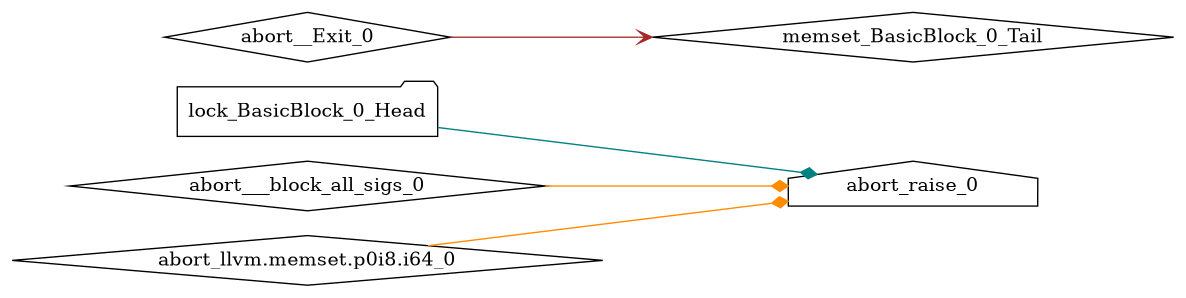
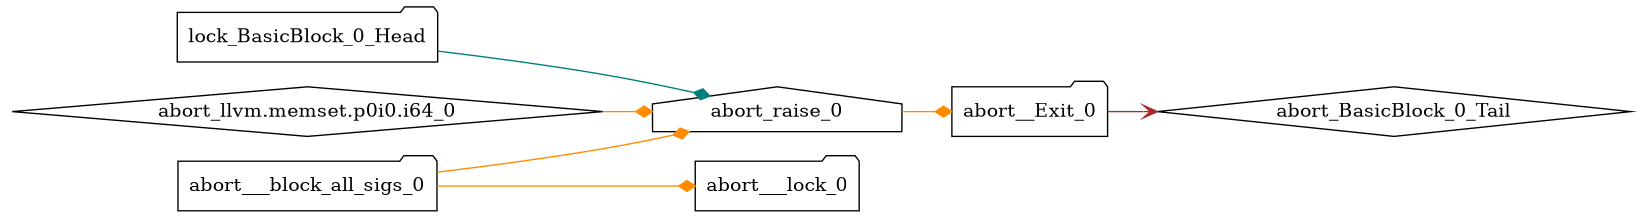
(307, 37) -> (1030, 112)
(913, 37) -> (1394, 112)
none -> (919, 112)
(307, 186) -> (307, 186)
none -> (777, 186)
(307, 260) -> (307, 112)
